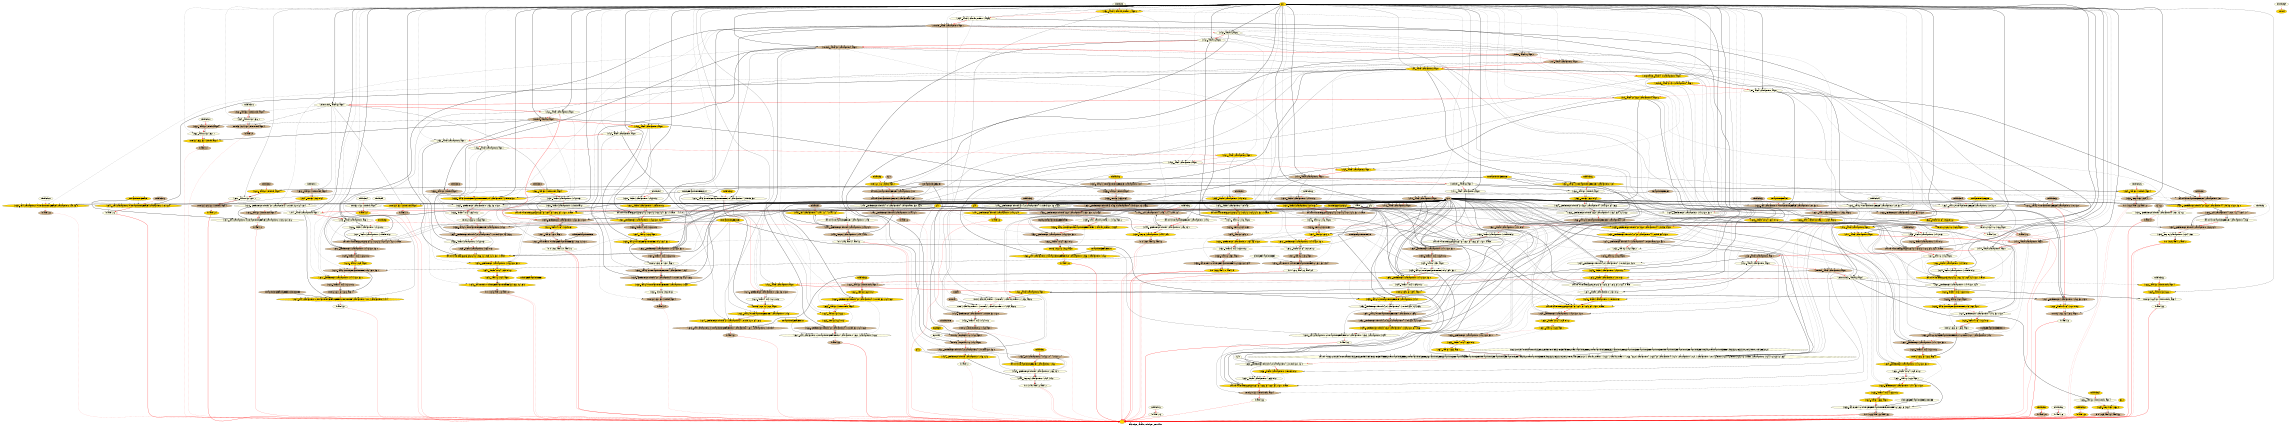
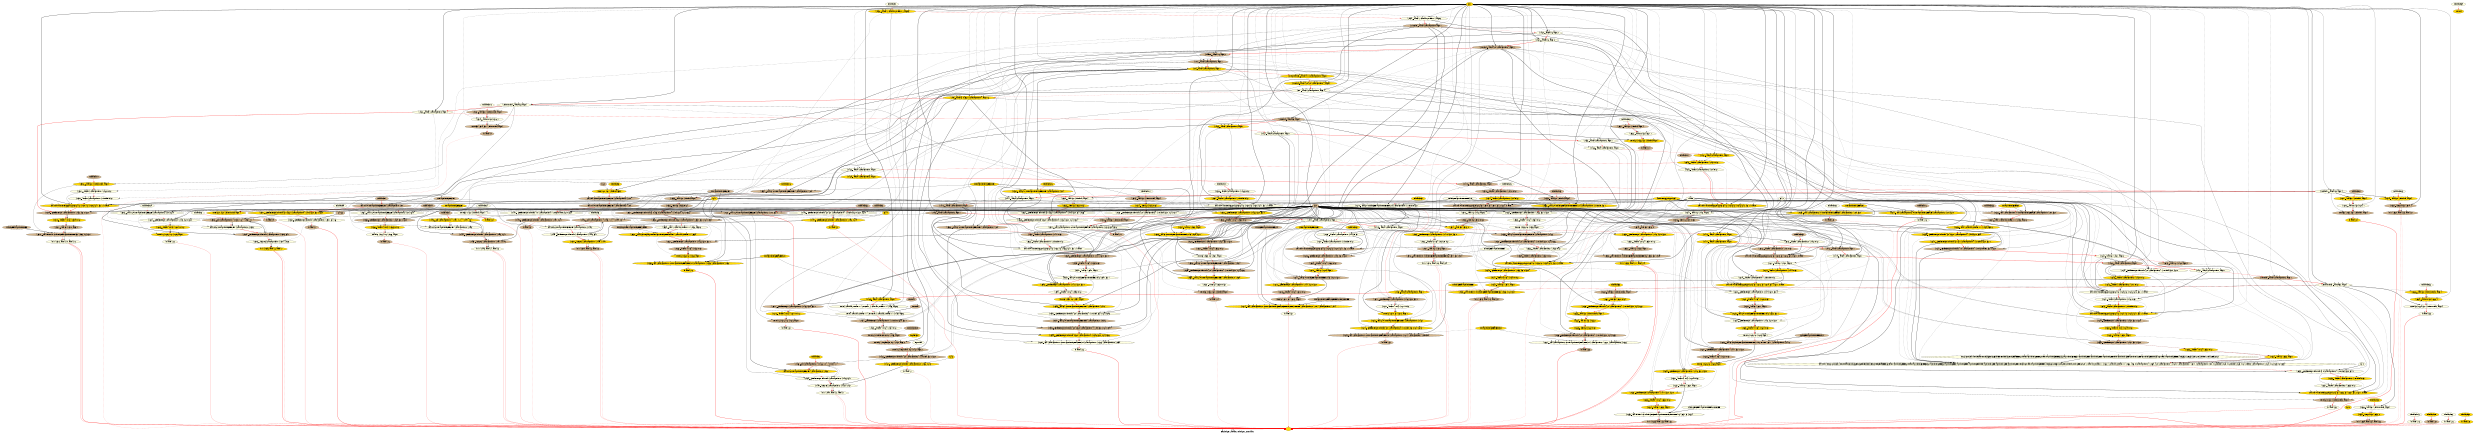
(1210, 159) -> (1280, 166)
